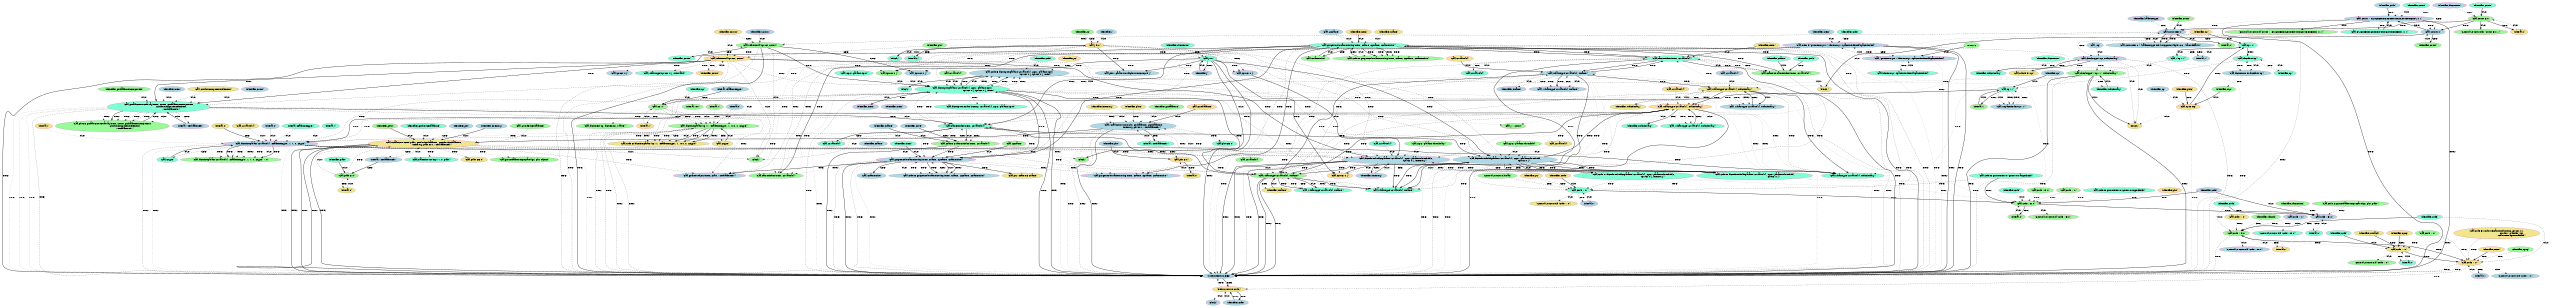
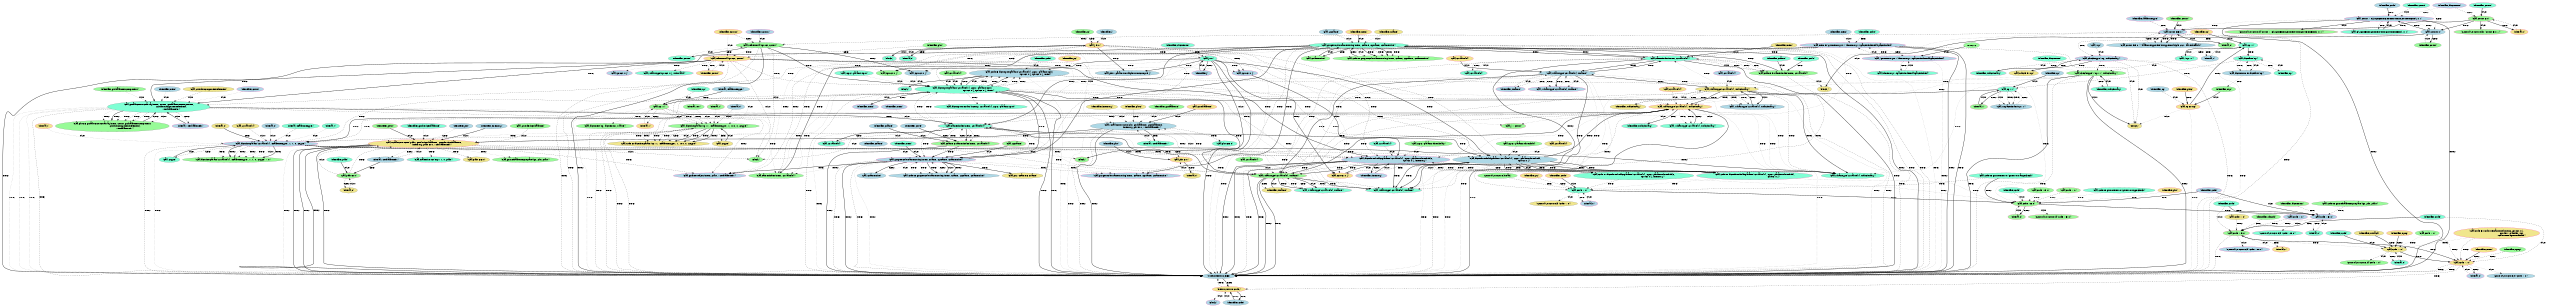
(873, 59) -> (873, 59)
(524, 160) -> (525, 160)
